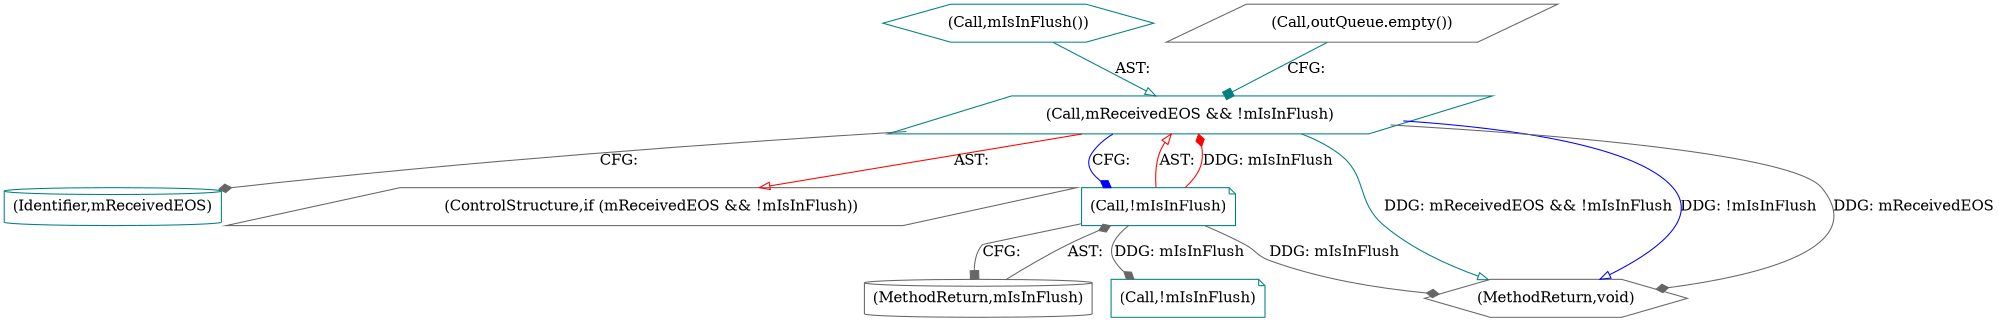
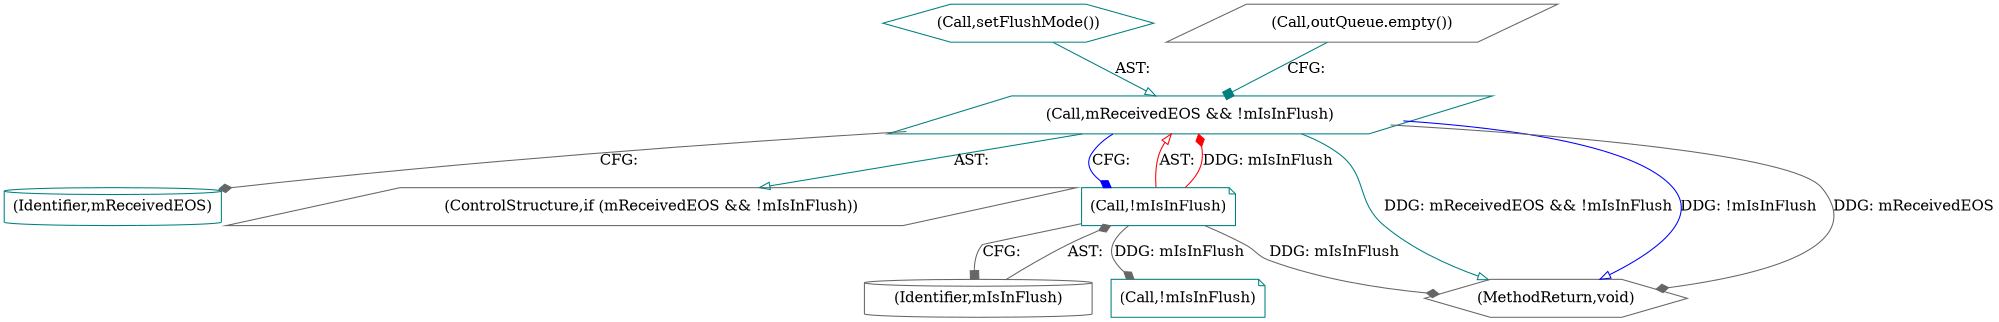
(1018, 23) -> (1018, 23)
(926, 160) -> (926, 160)
(978, 298) -> (978, 298)
